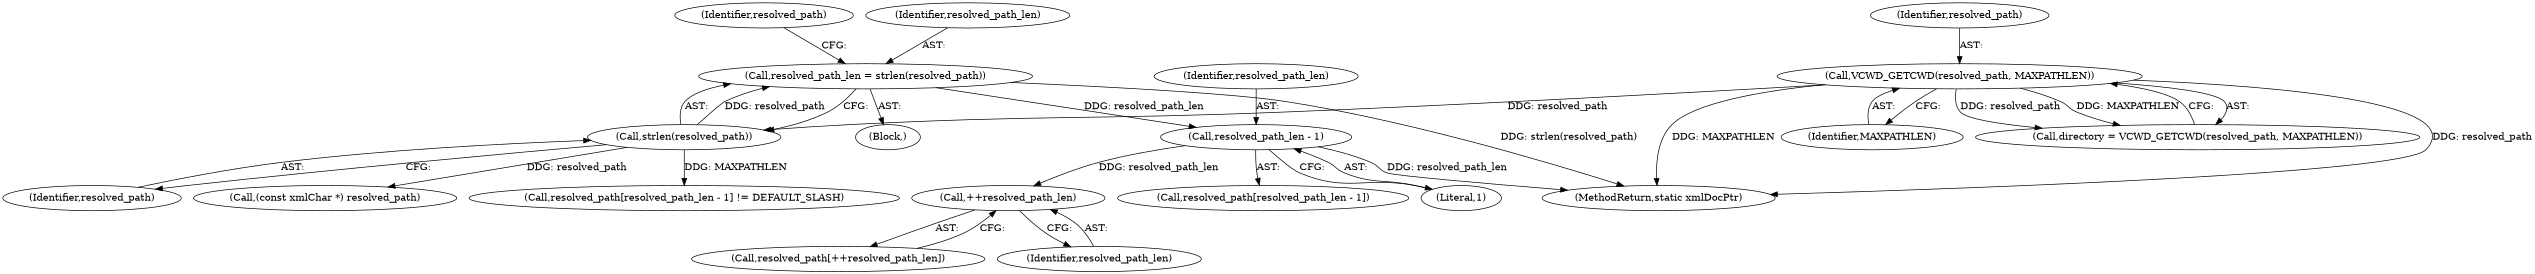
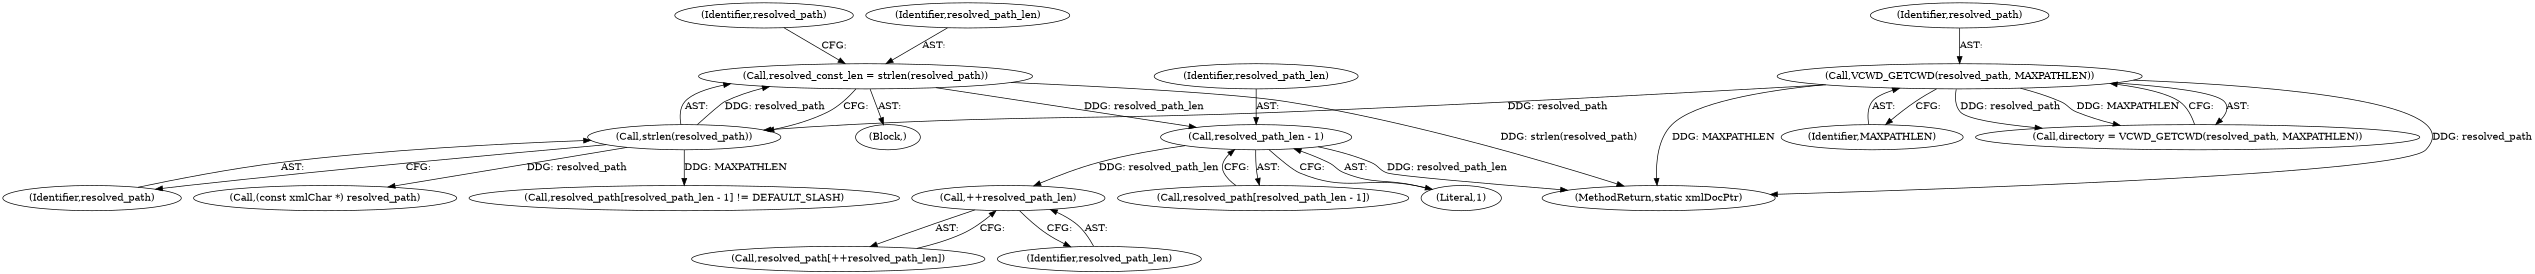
(866, 76) -> (866, 76)
none -> (1223, 171)
